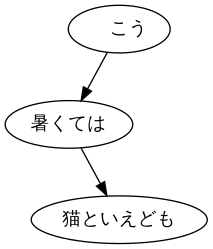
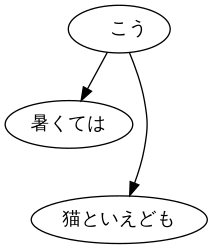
(91, 166) -> (147, 117)
